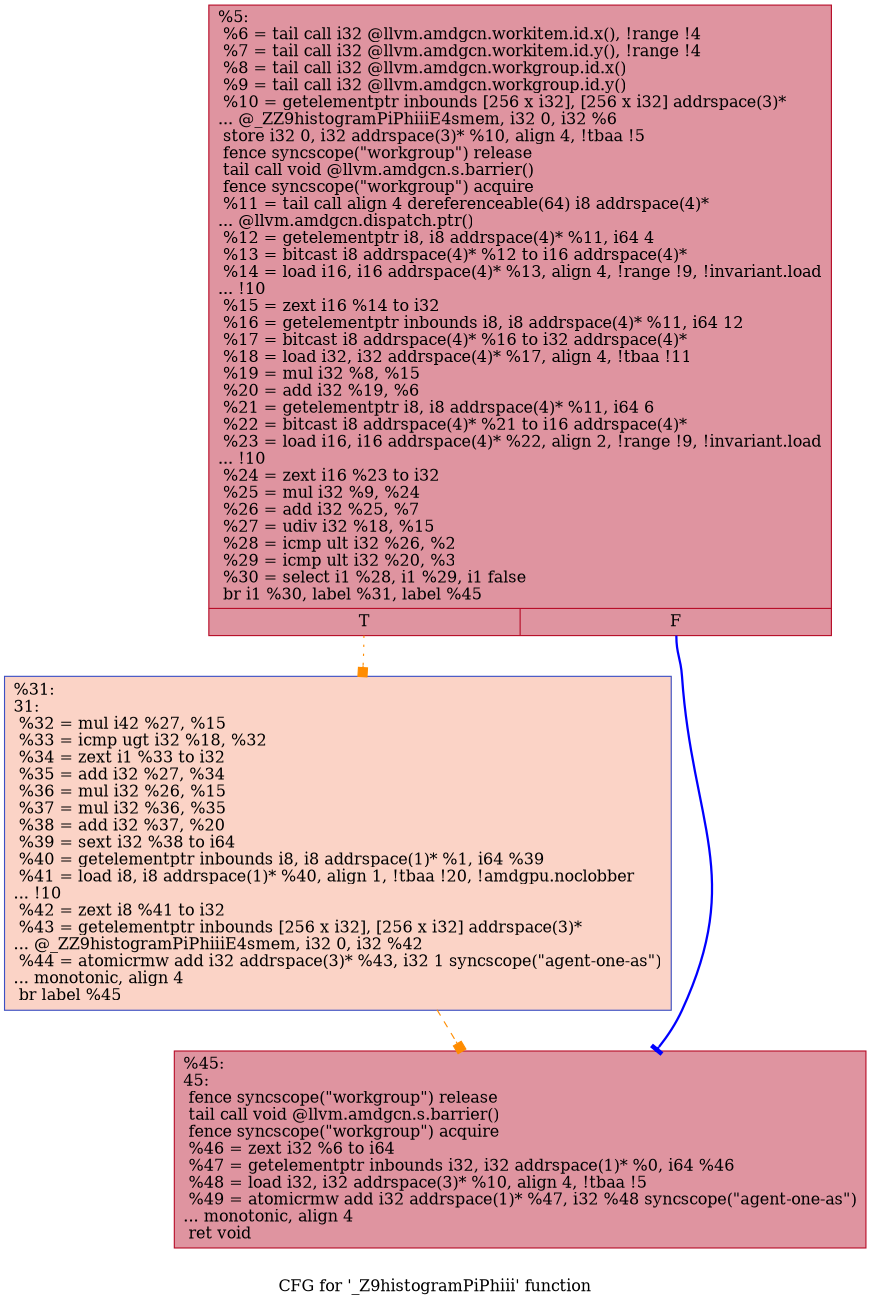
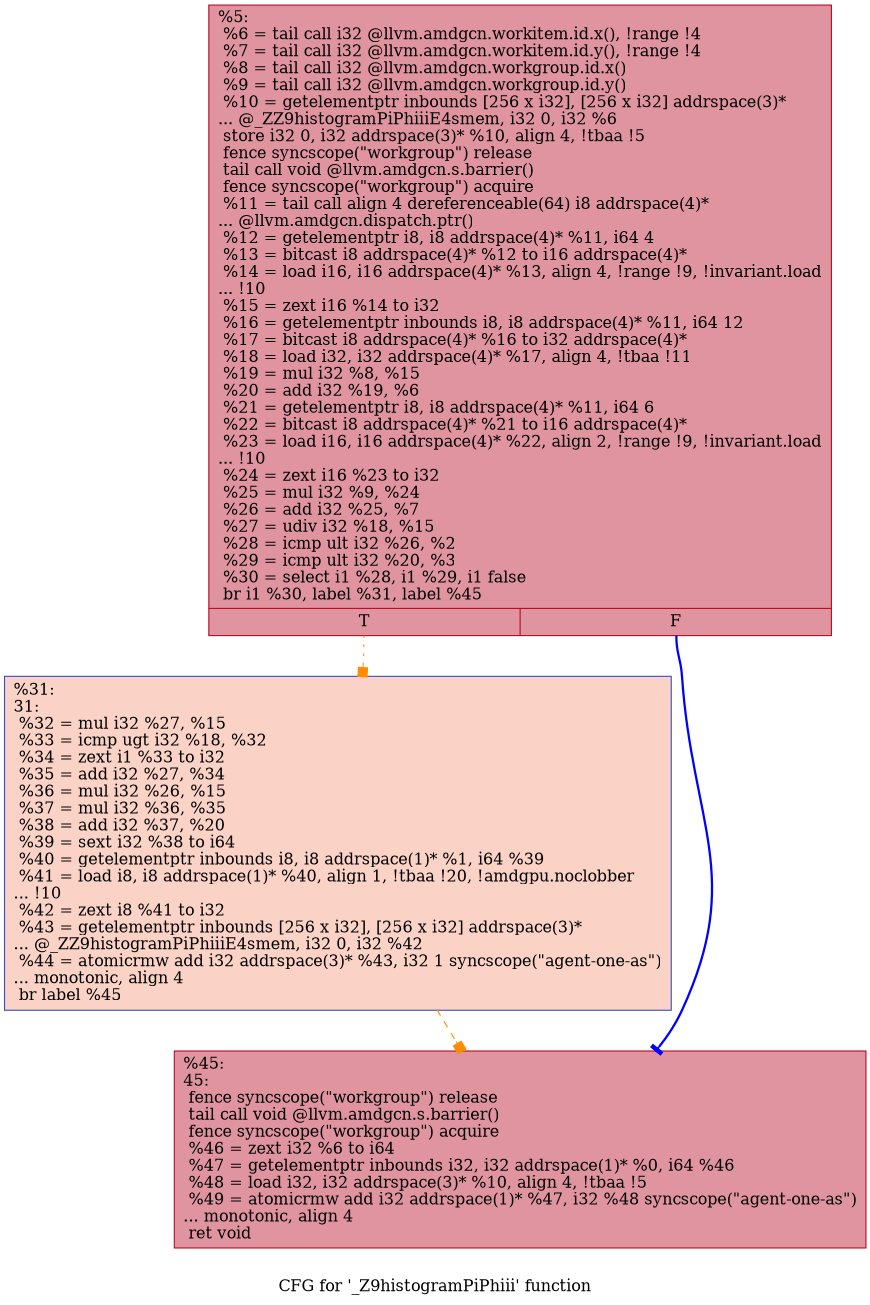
(120, 724) -> (120, 724)
